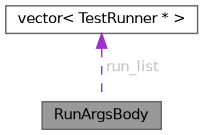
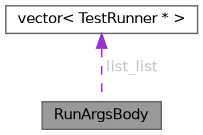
(131, 68) -> (130, 68)
